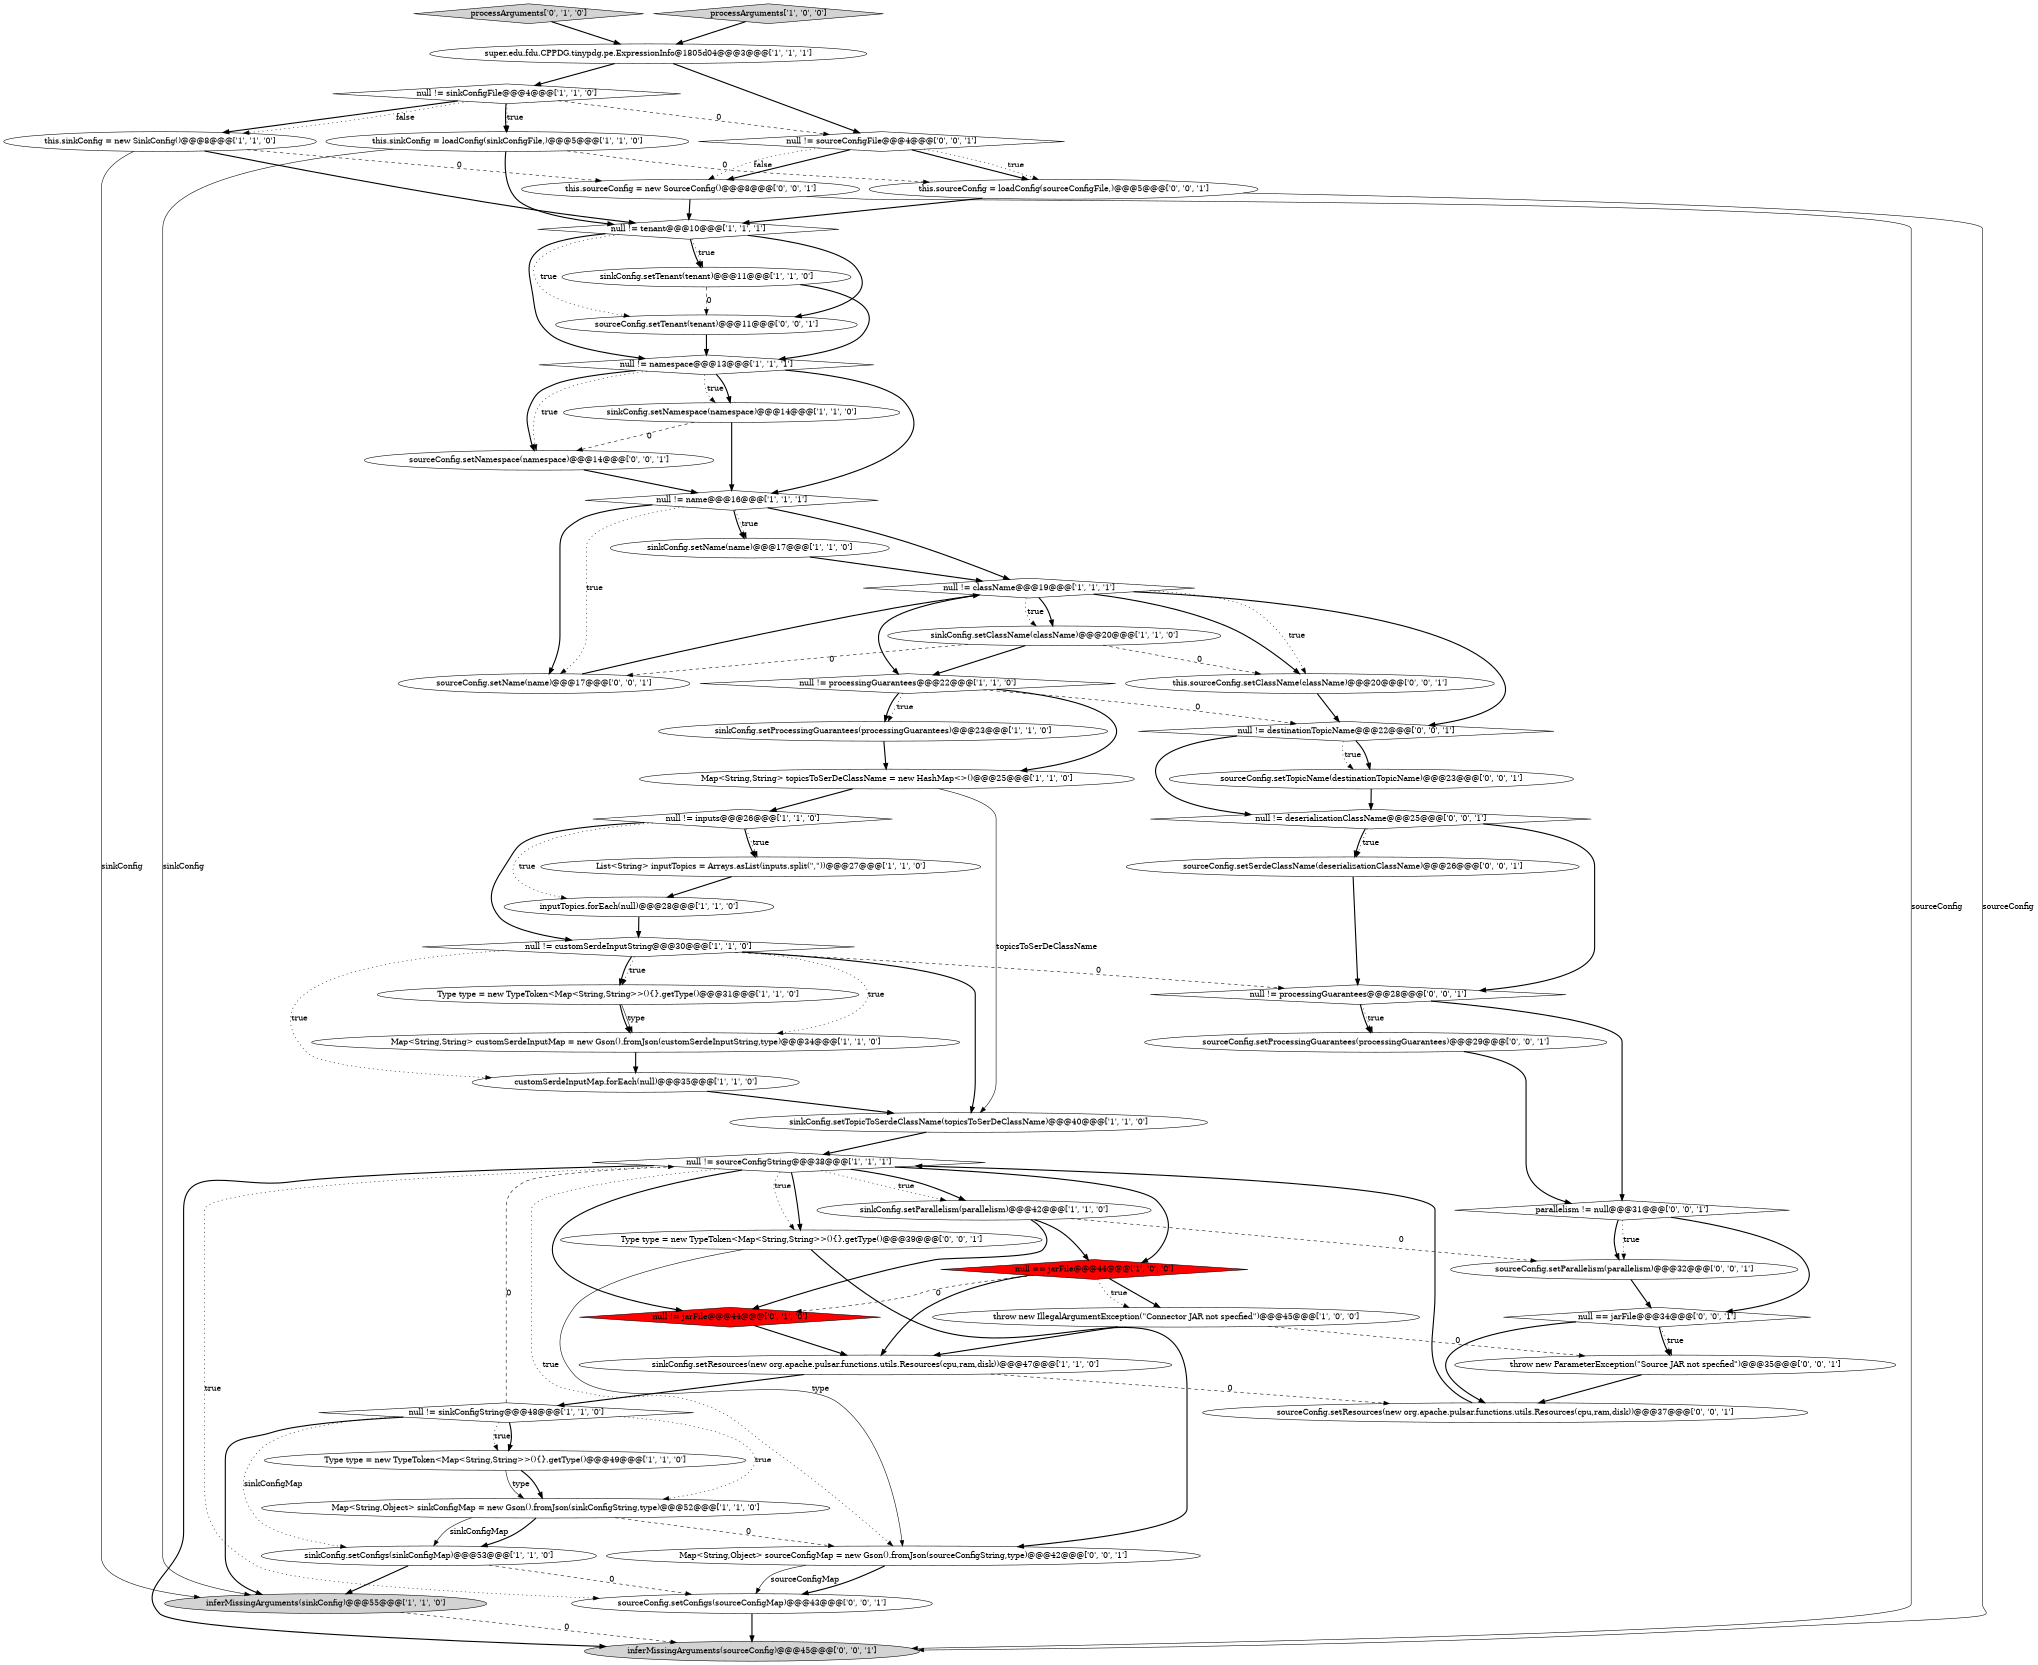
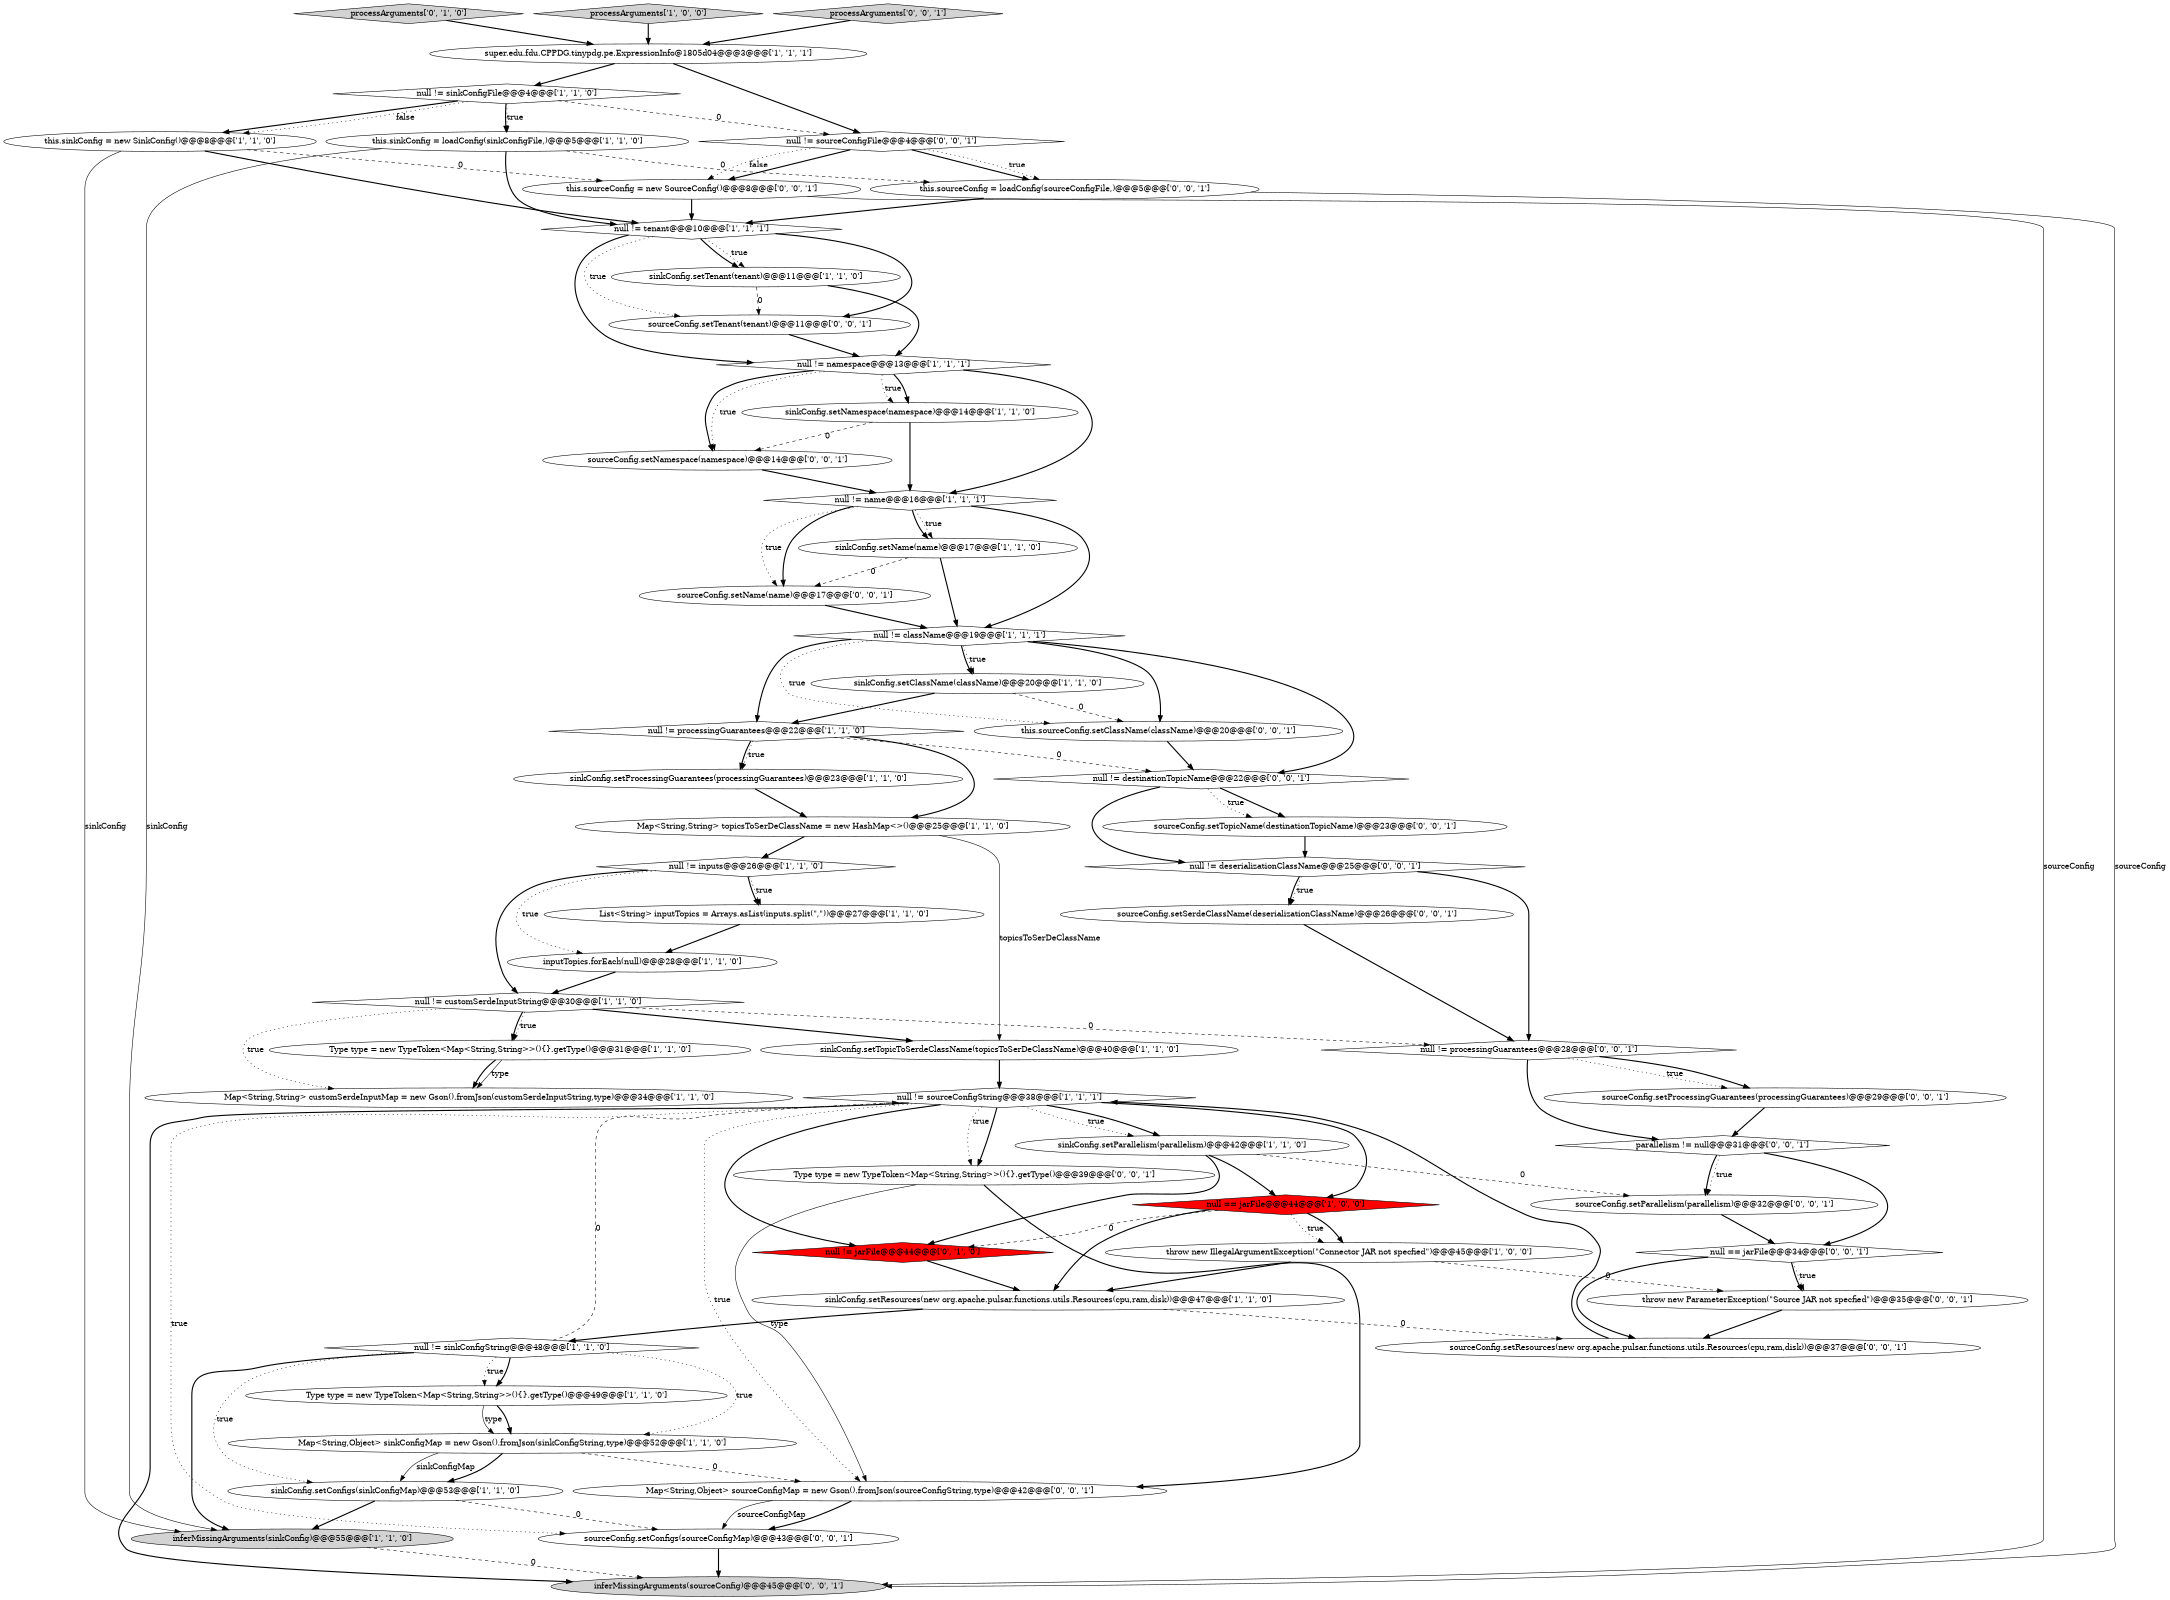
none -> (888, 14)
(800, 660) -> (864, 571)
(636, 1082) -> none
(273, 1484) -> (225, 1420)
